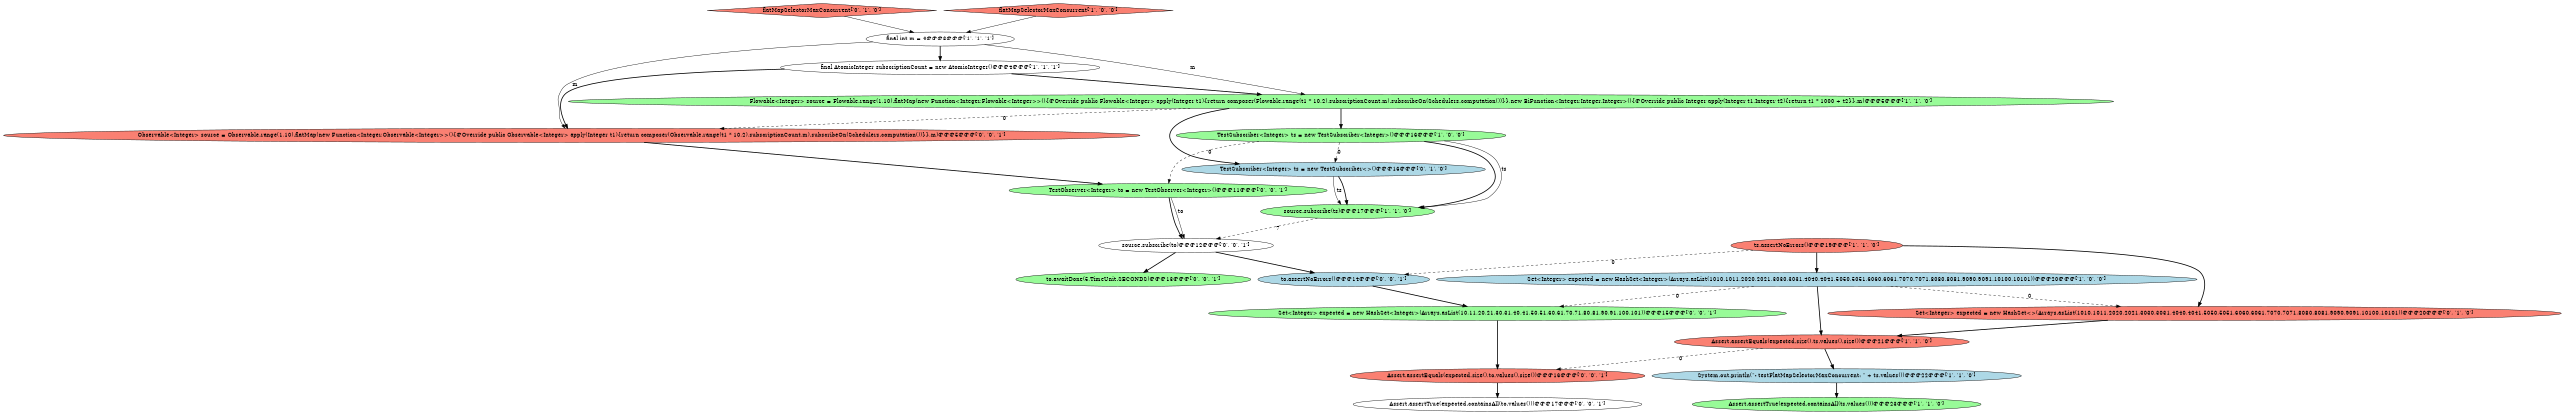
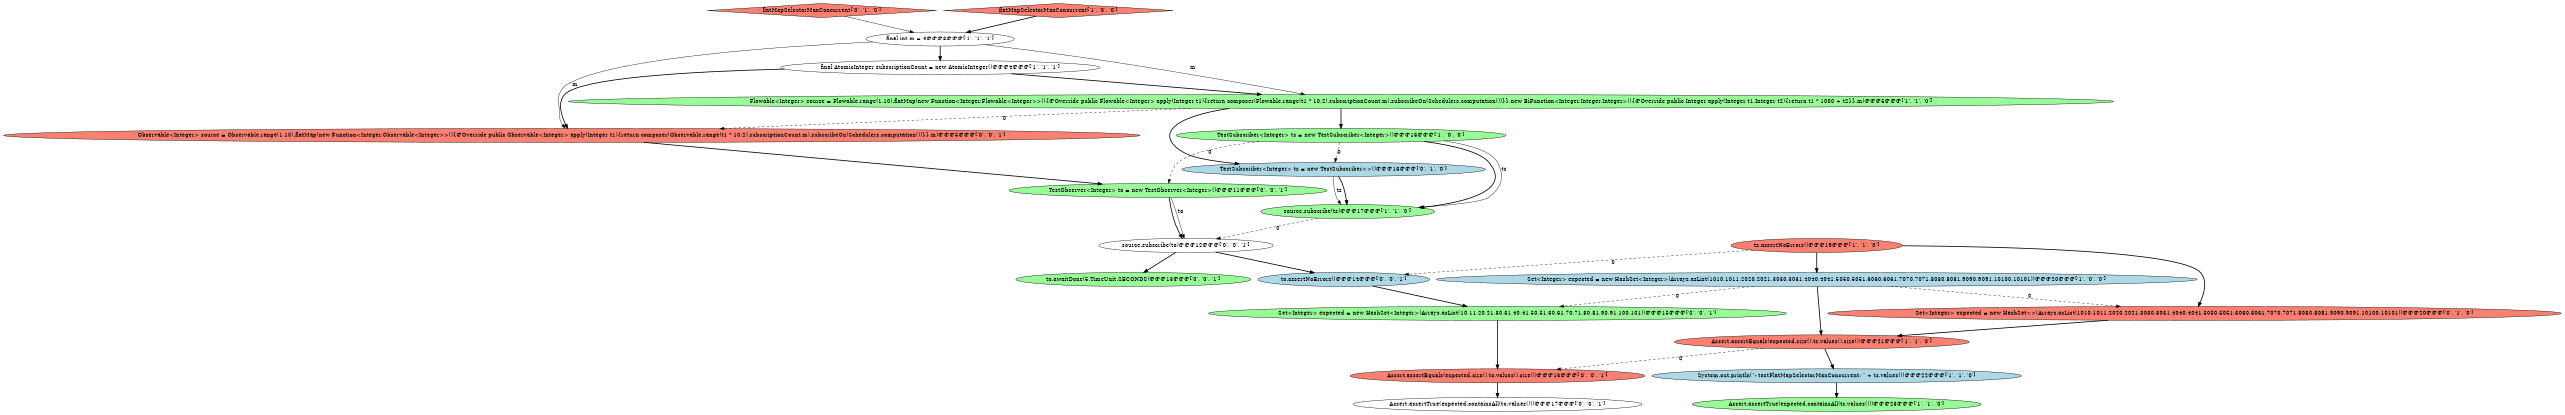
(1003, 24) -> (1003, 24)
(1278, 229) -> (1278, 229)
